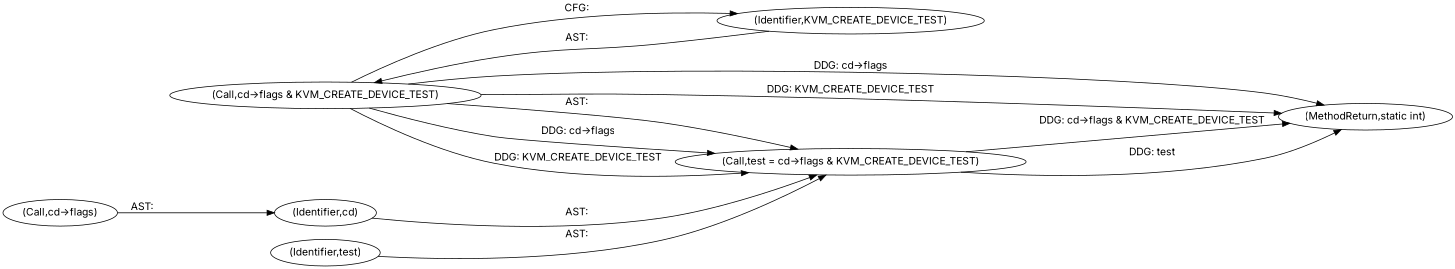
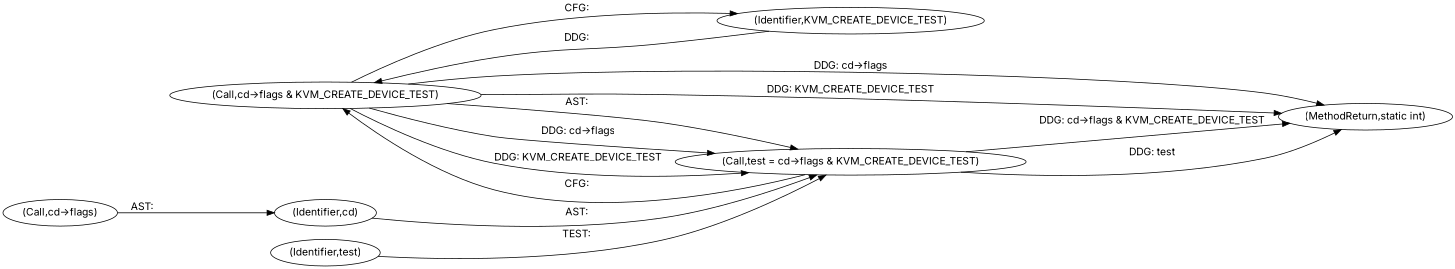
(578, 38) -> (578, 38)
none -> (568, 201)
(578, 235) -> (578, 235)
